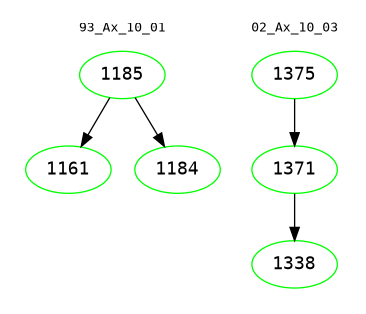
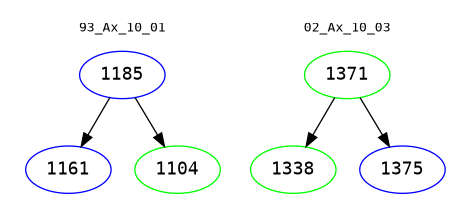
(122, 75) -> (122, 75)
(295, 75) -> (402, 170)
(295, 116) -> (371, 116)
(68, 170) -> (68, 170)
(178, 170) -> (178, 170)
